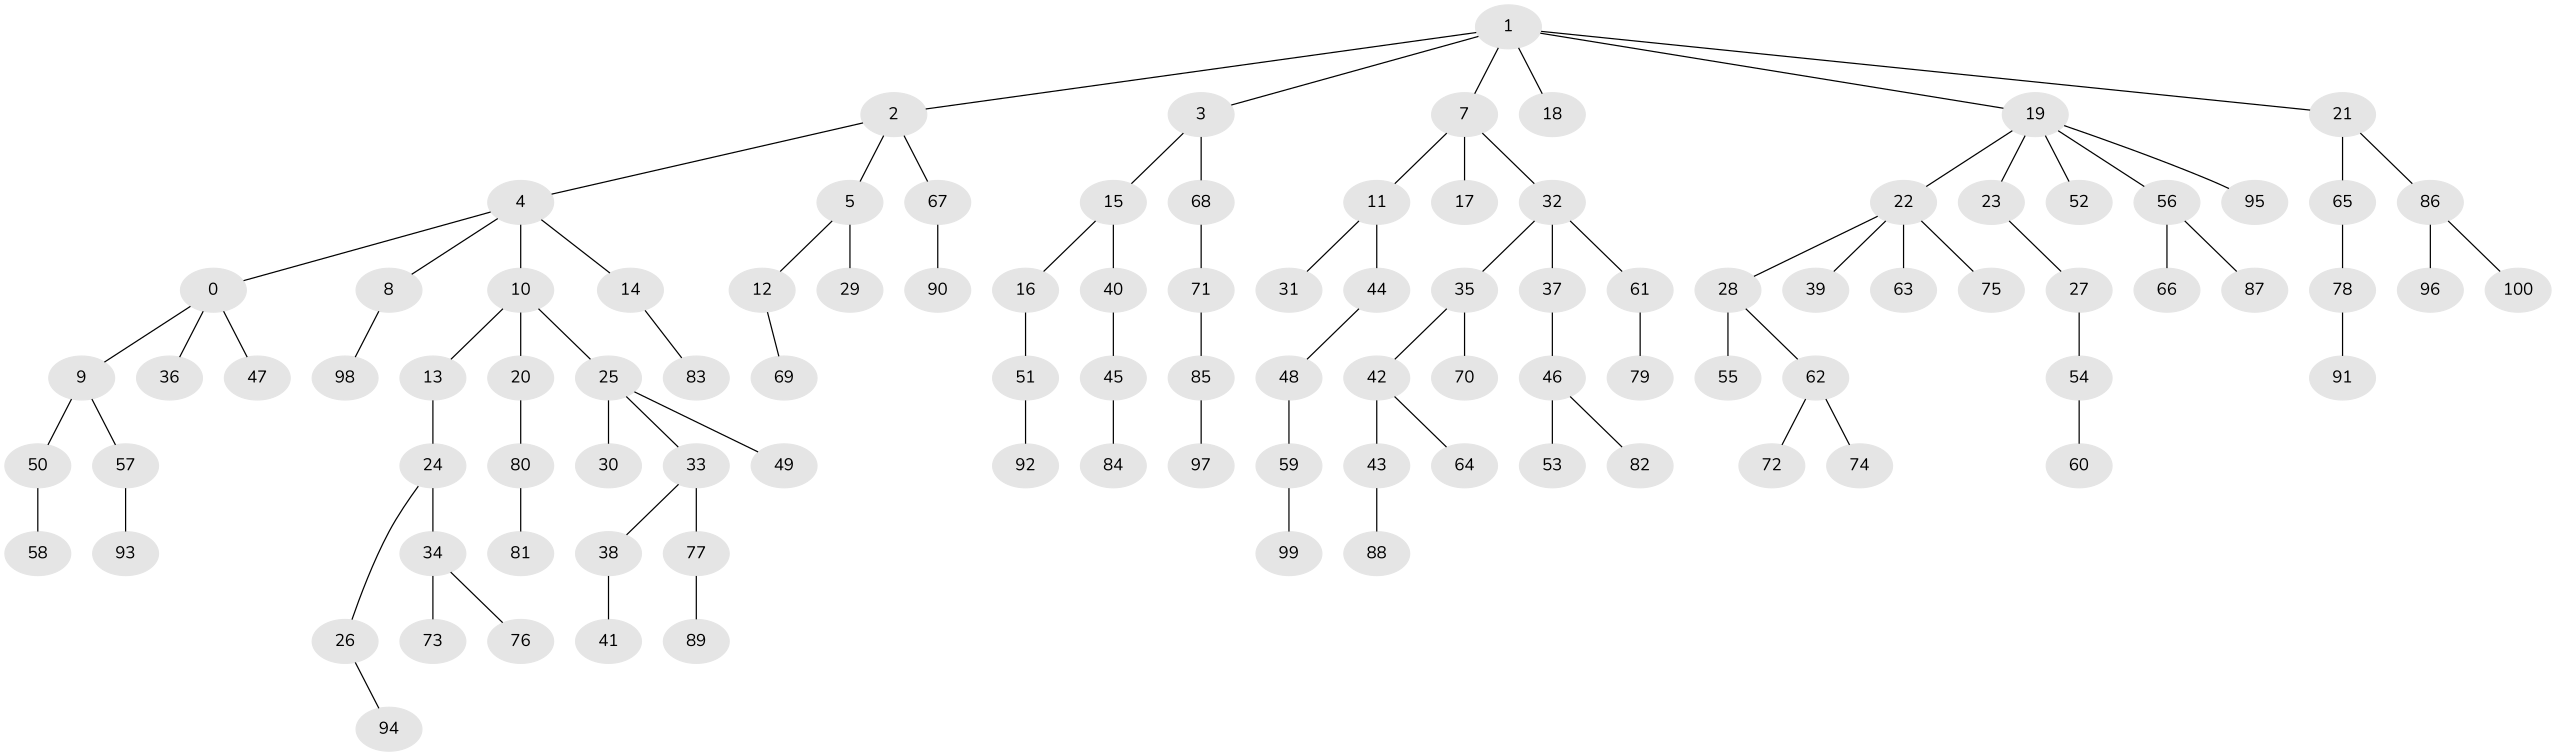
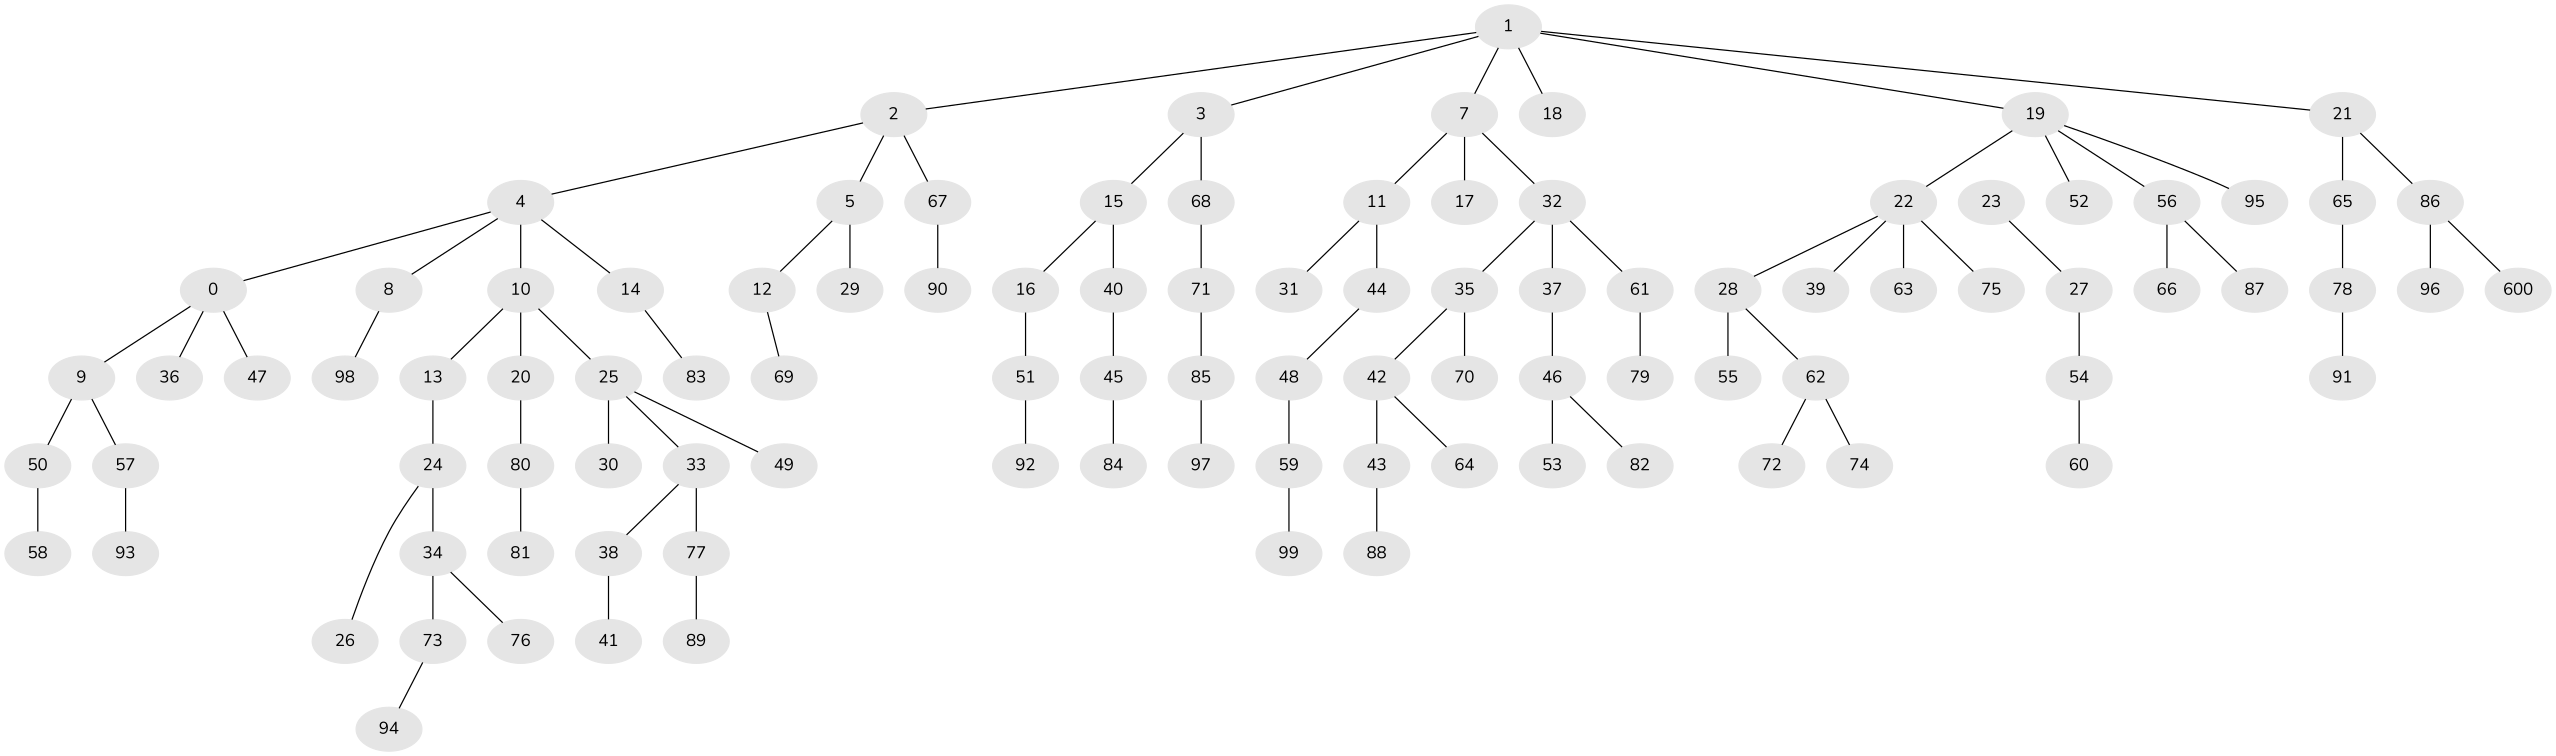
(2013, 159) -> none
(2518, 290) -> (2518, 290)
(367, 685) -> (411, 685)
